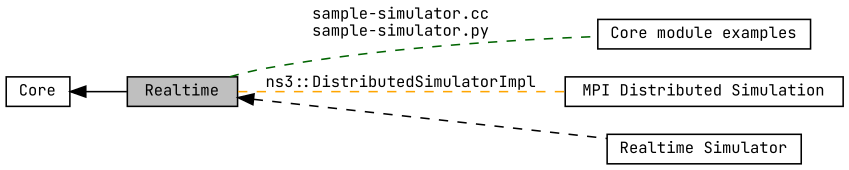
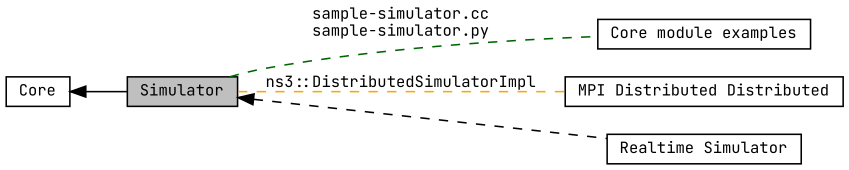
(182, 92) -> (182, 92)
(704, 92) -> (704, 92)
